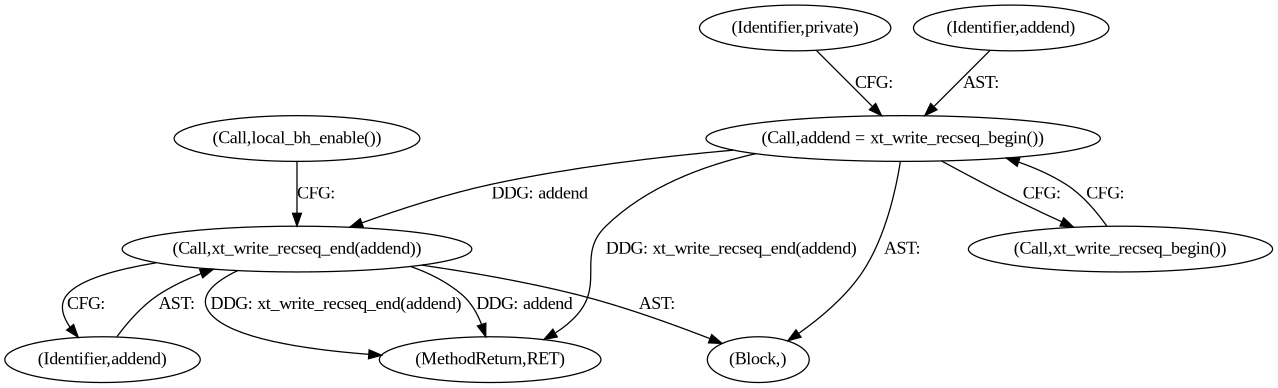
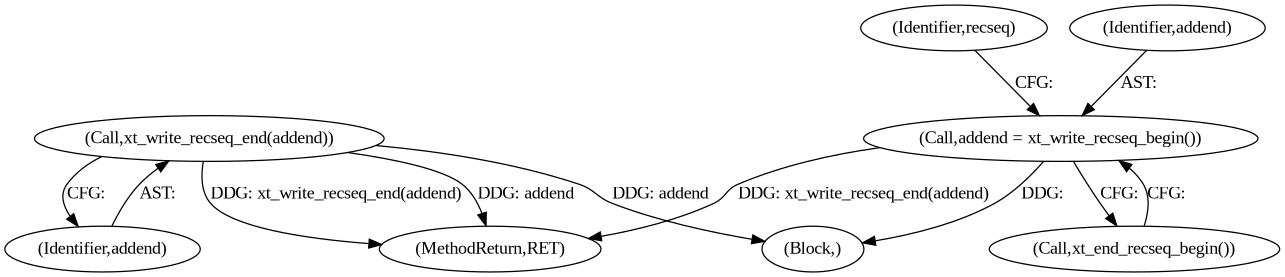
(795, 28) -> (954, 28)
(297, 139) -> none
(545, 174) -> none
(905, 249) -> (1045, 194)
(1120, 249) -> (1134, 249)
(660, 304) -> (660, 194)
